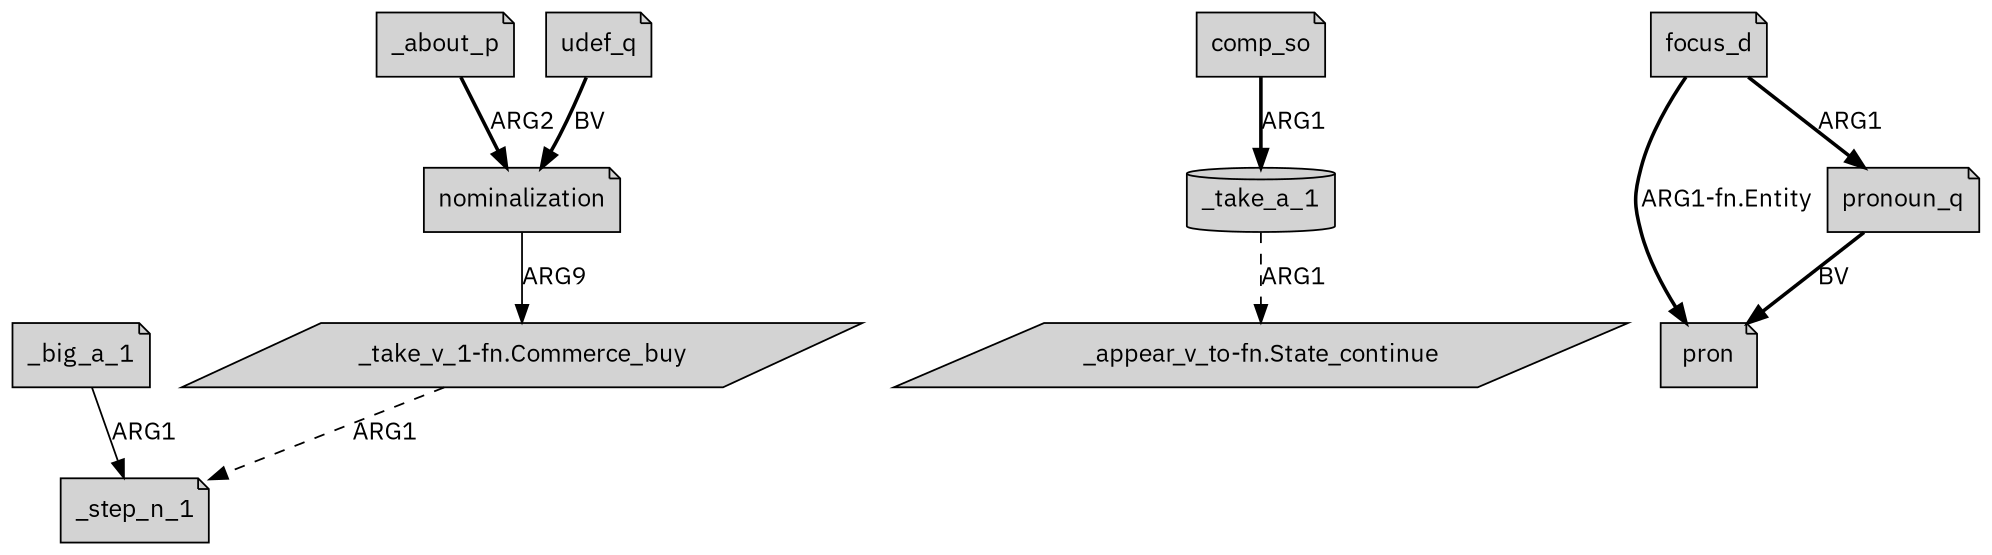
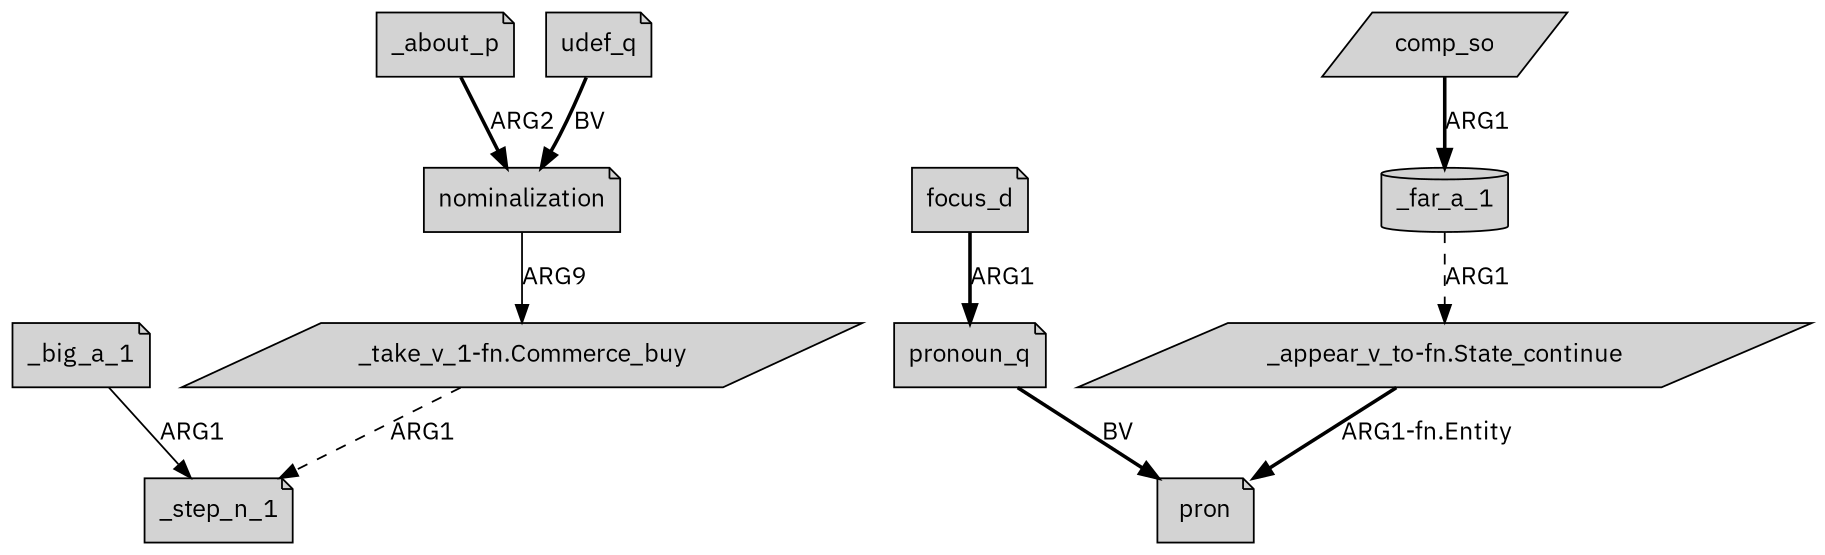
(1261, 45) -> (1445, 45)
(1636, 191) -> (1333, 428)
(1261, 200) -> (1445, 200)
